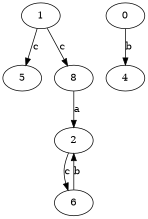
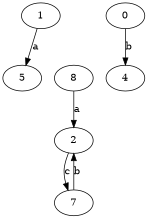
(56, 44) -> none
(36, 47) -> (36, 47)
(74, 203) -> (74, 203)
